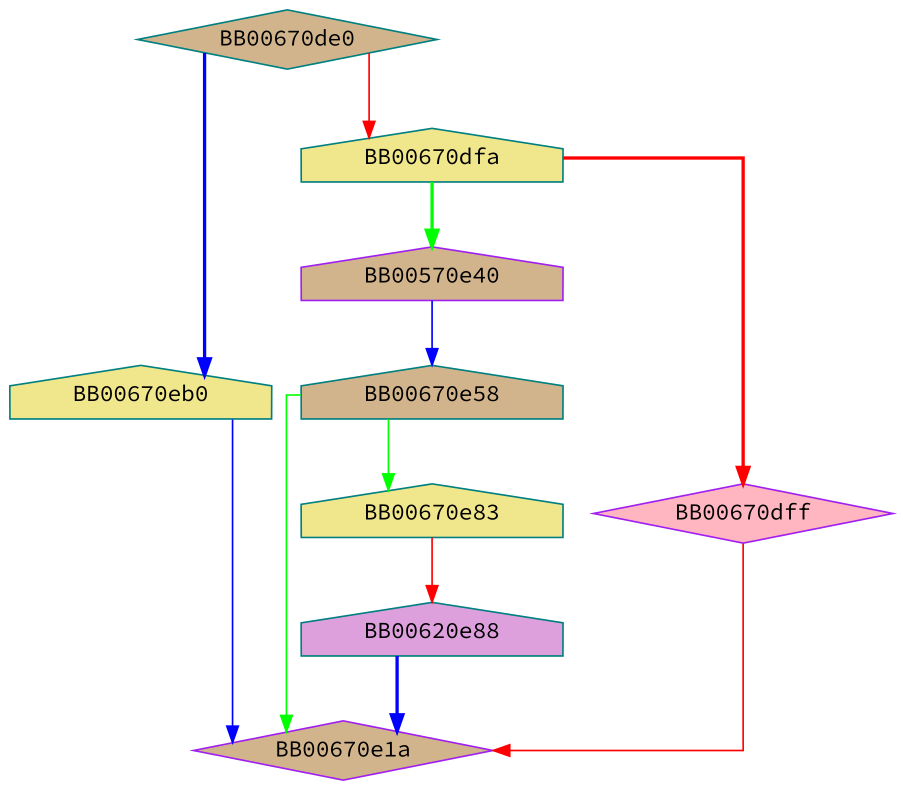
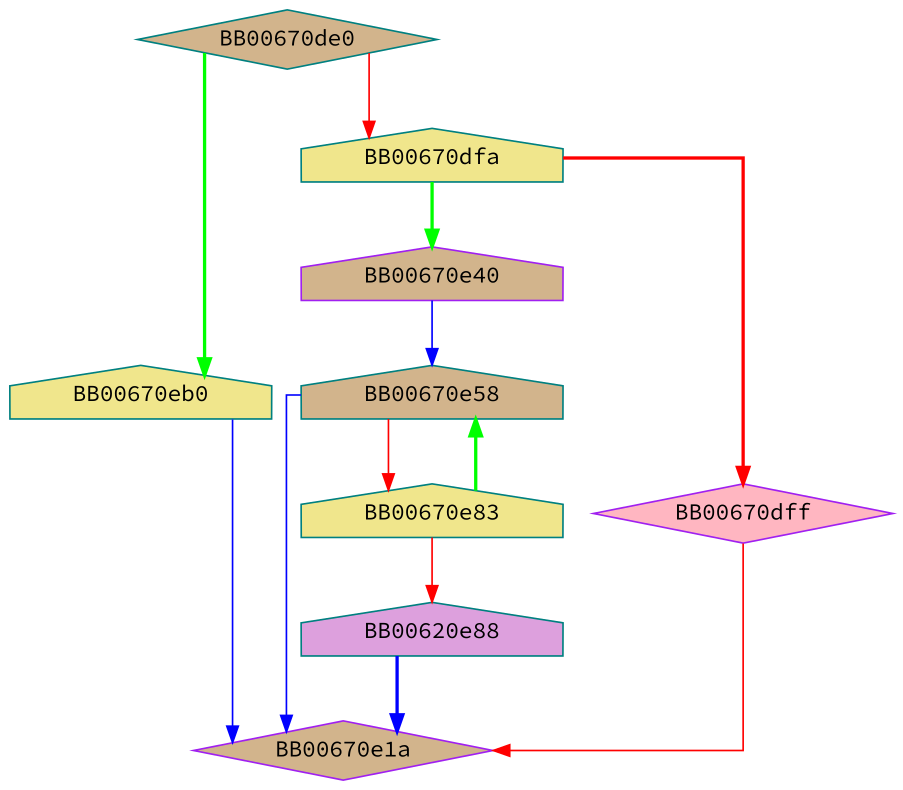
(205, 206) -> (205, 206)
(432, 276) -> (432, 276)
(388, 446) -> (388, 446)
none -> (476, 463)
(286, 548) -> (286, 548)
